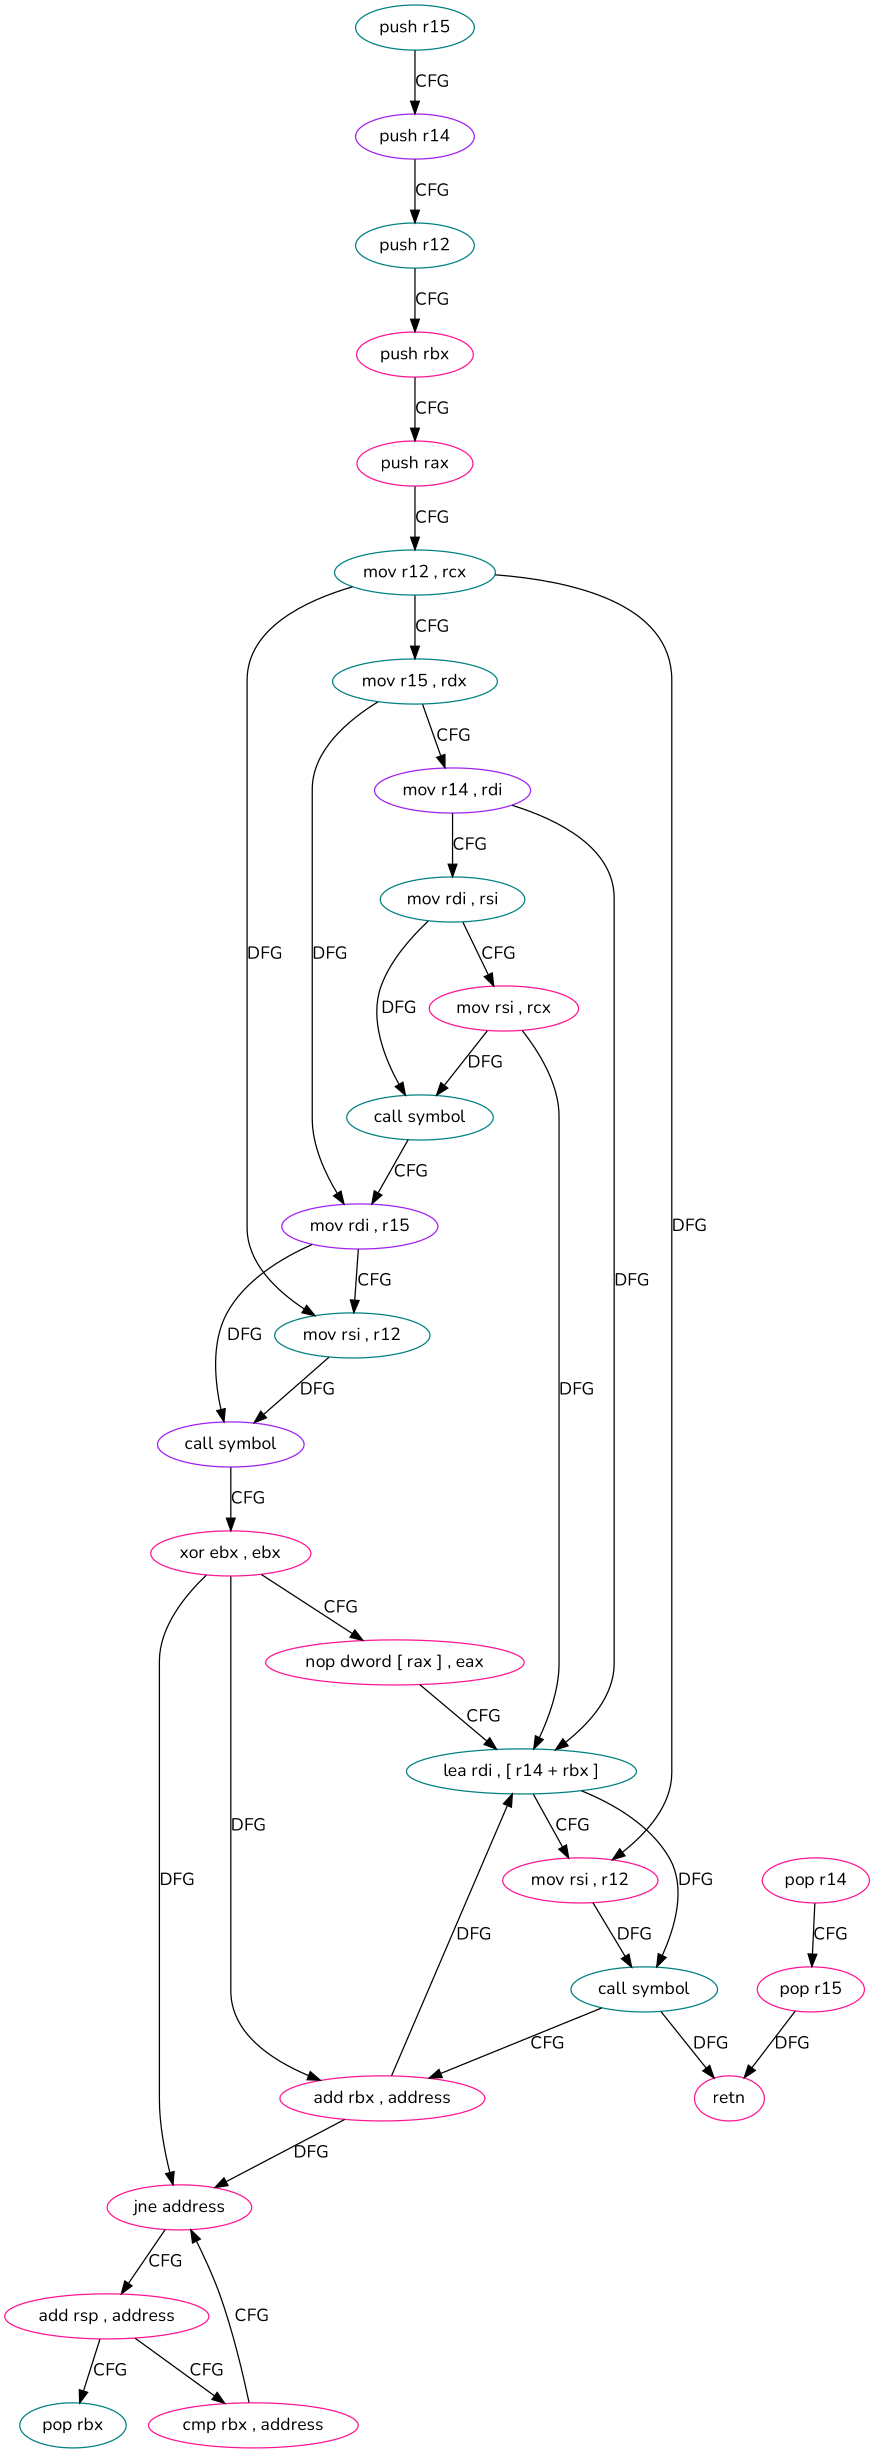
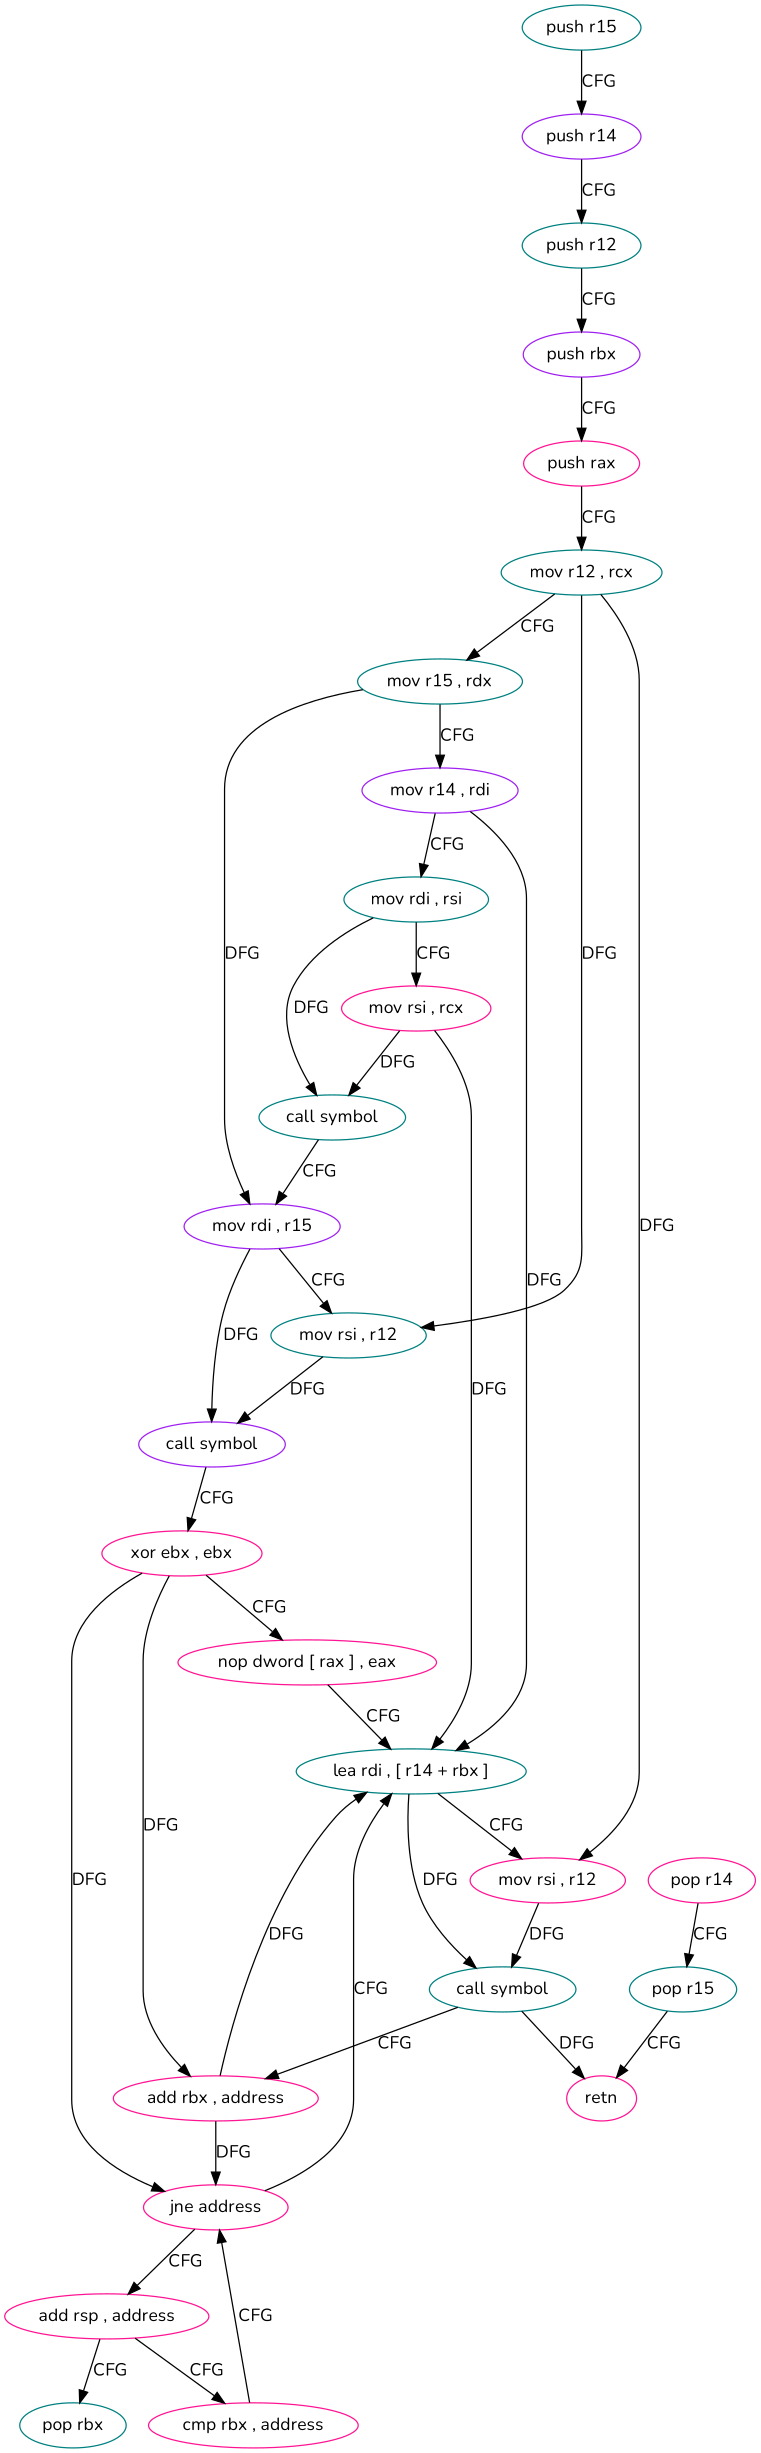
(415, 355) -> (582, 355)
(811, 1989) -> (683, 1989)
none -> (354, 2016)
(793, 2044) -> (664, 2044)
